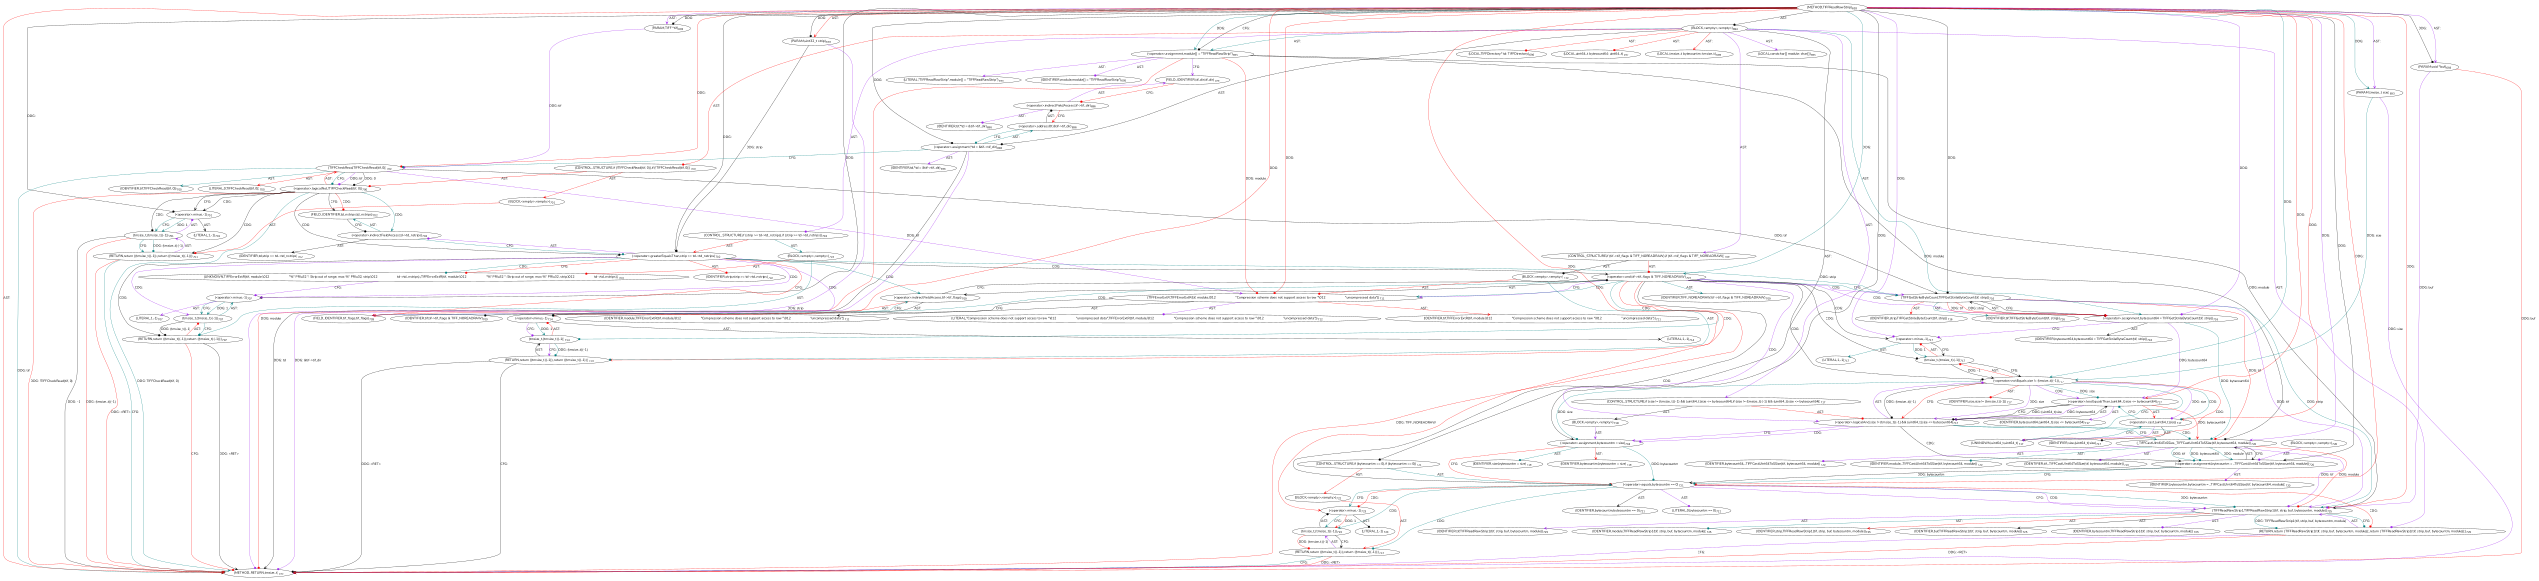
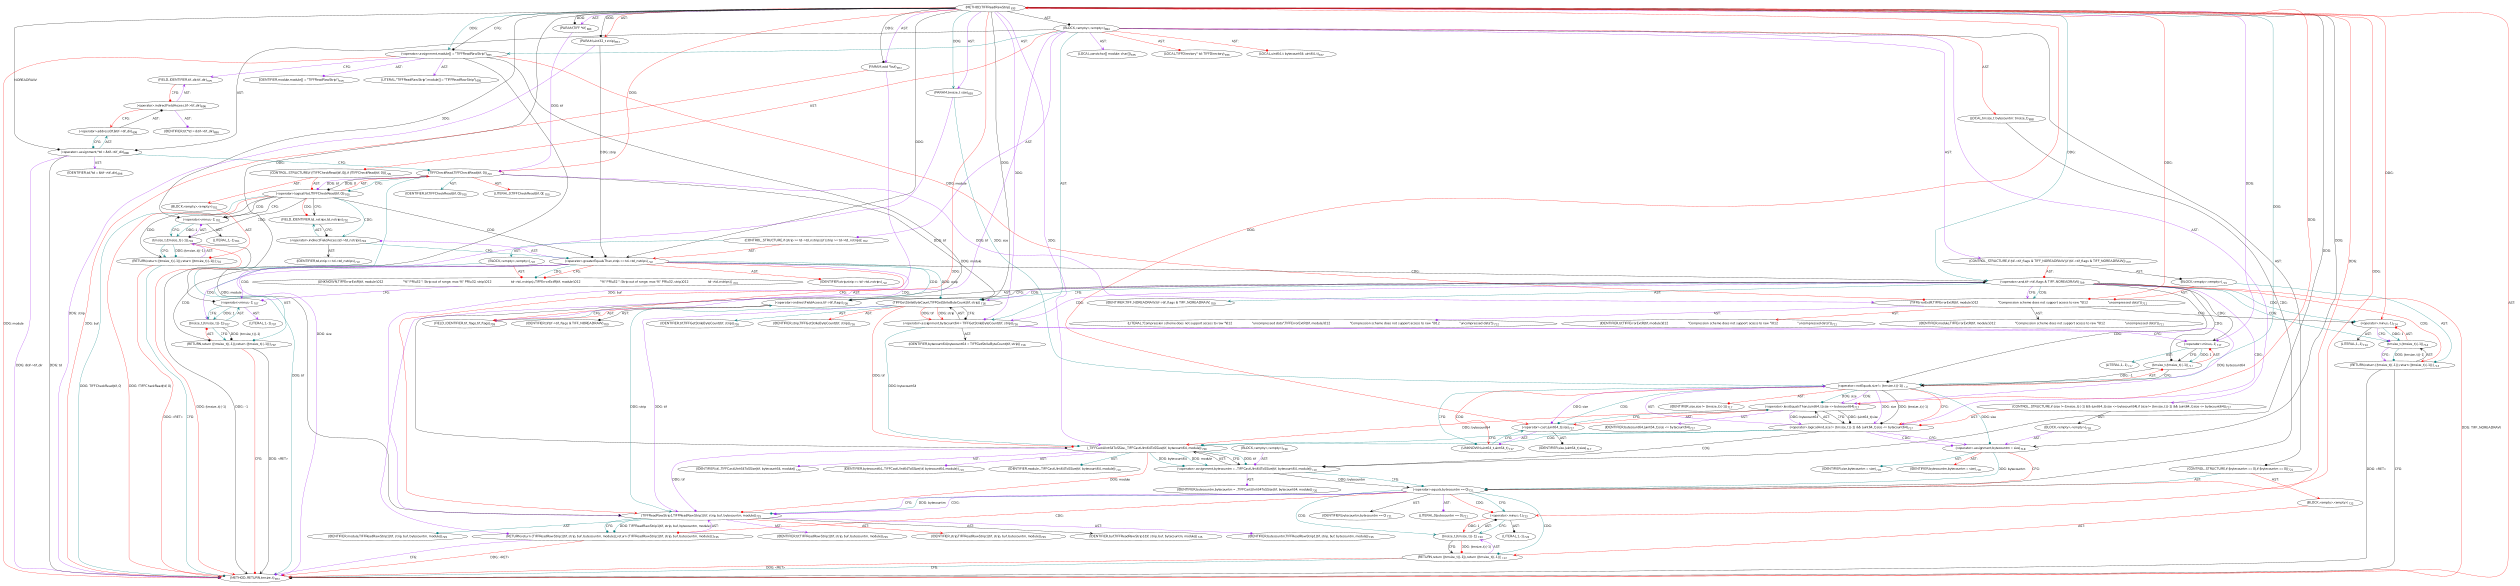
(523, 14) -> (2413, 570)
(879, 80) -> (26, 80)
(1457, 423) -> (2127, 468)
